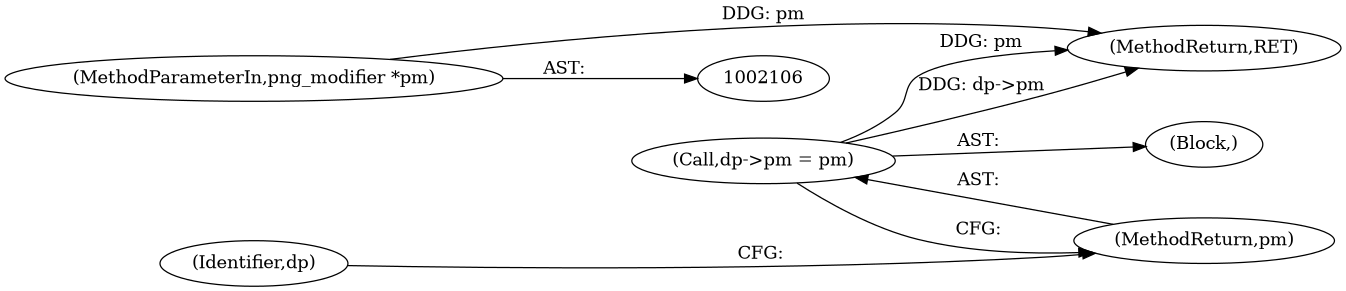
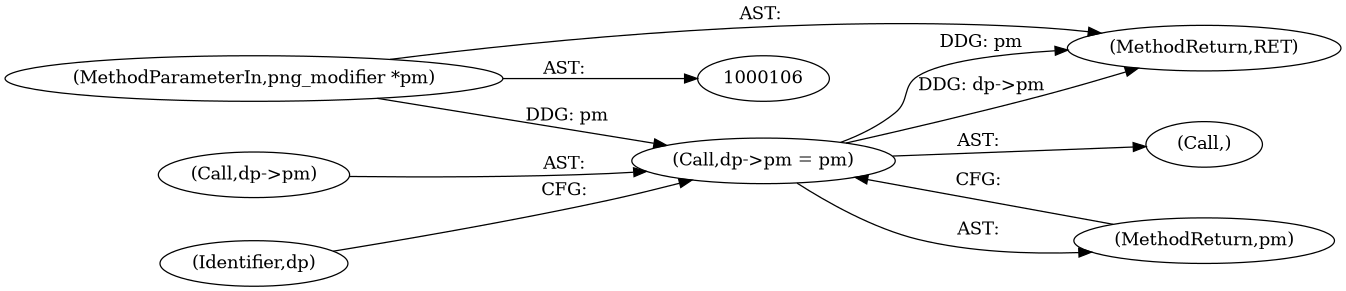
(764, 15) -> (764, 15)
(764, 79) -> (764, 79)
none -> (516, 121)
(1204, 144) -> (1204, 144)
none -> (254, 175)
(981, 180) -> (981, 180)
(981, 230) -> (981, 230)
(715, 267) -> (507, 221)
